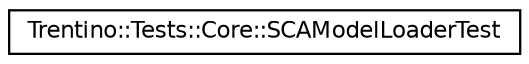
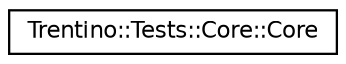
(265, 32) -> (173, 32)
